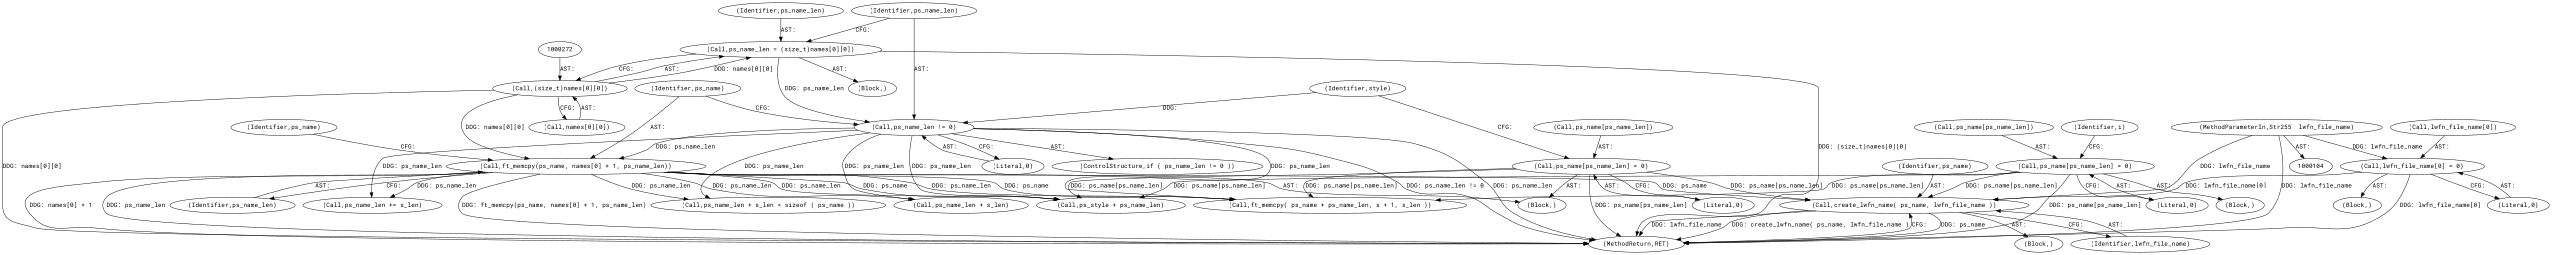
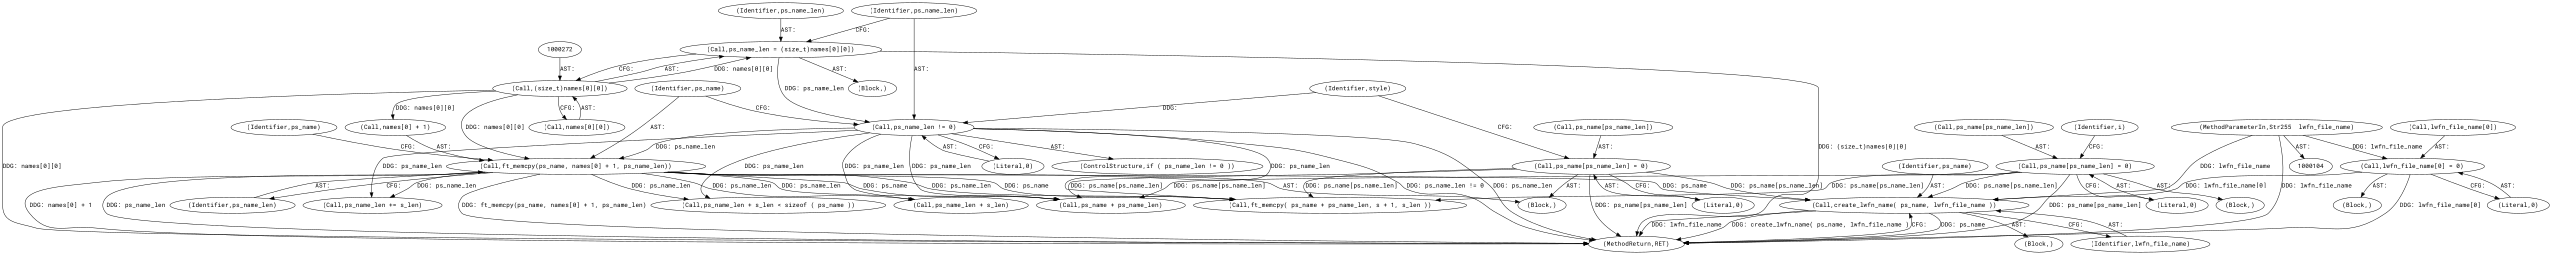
none -> (395, 127)
(1111, 205) -> (1111, 205)
